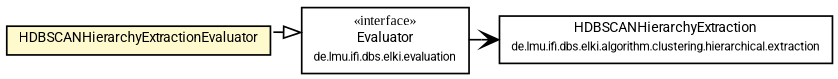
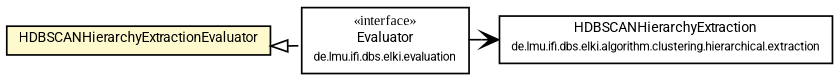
(277, 32) -> (294, 46)
